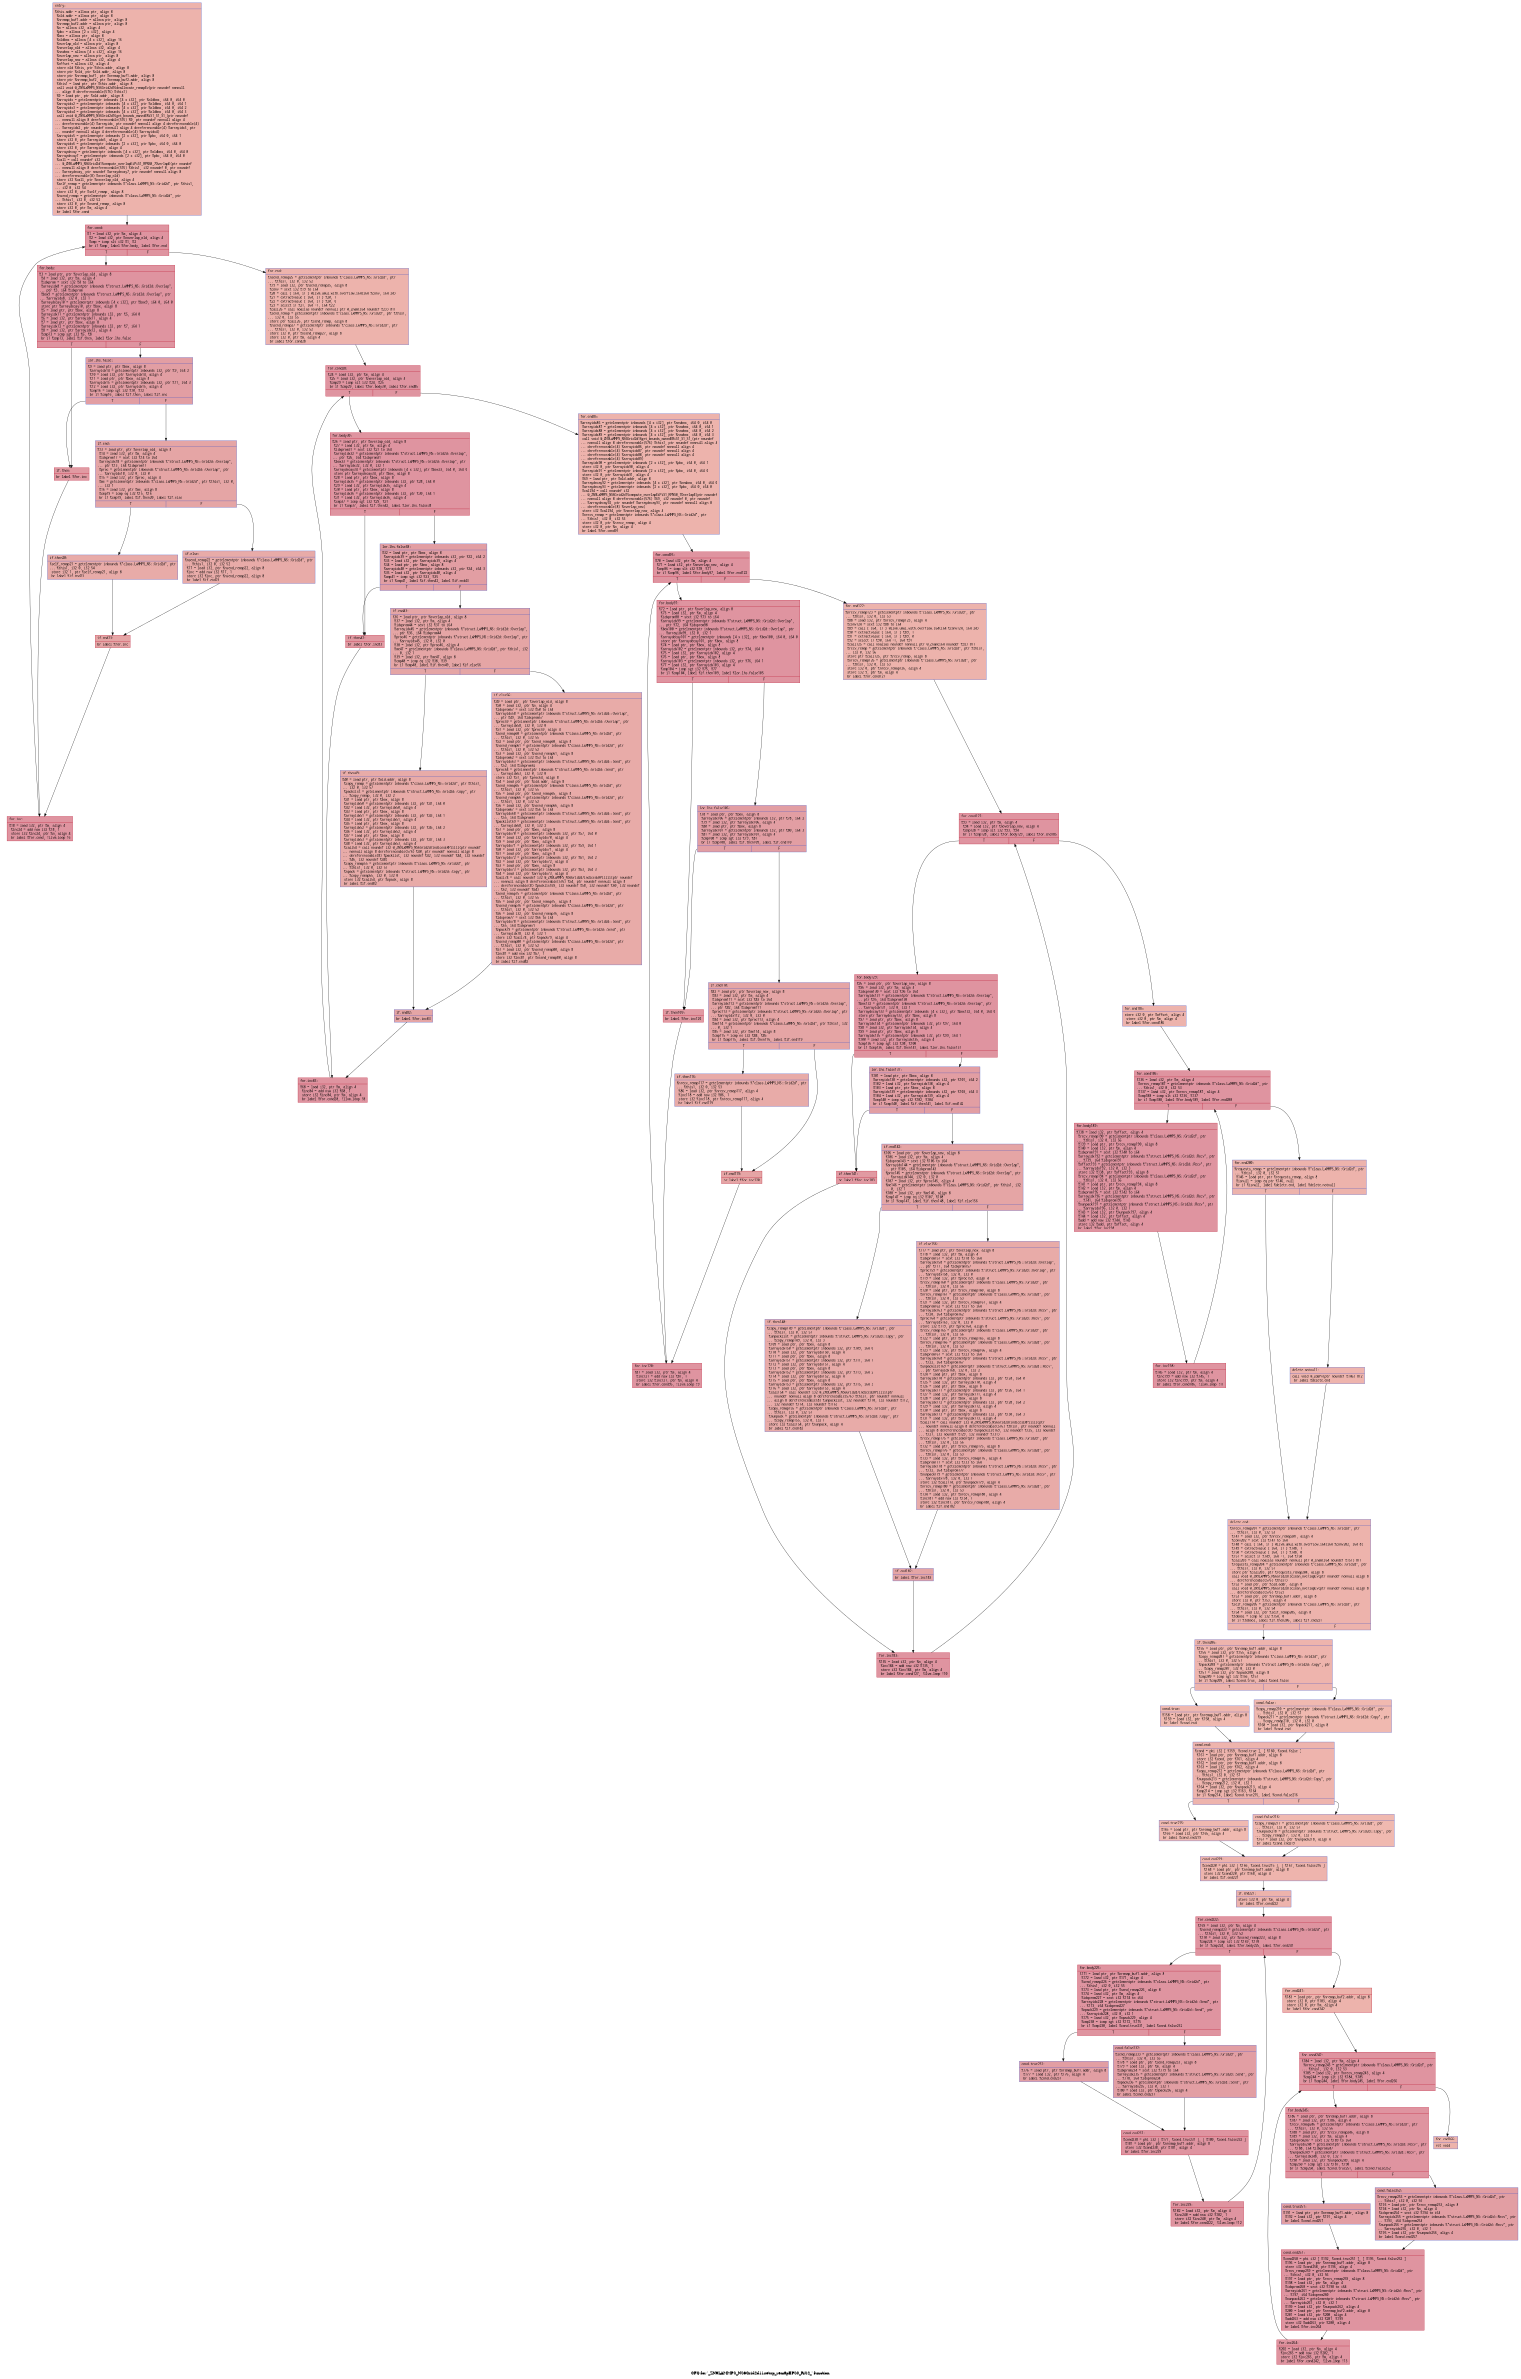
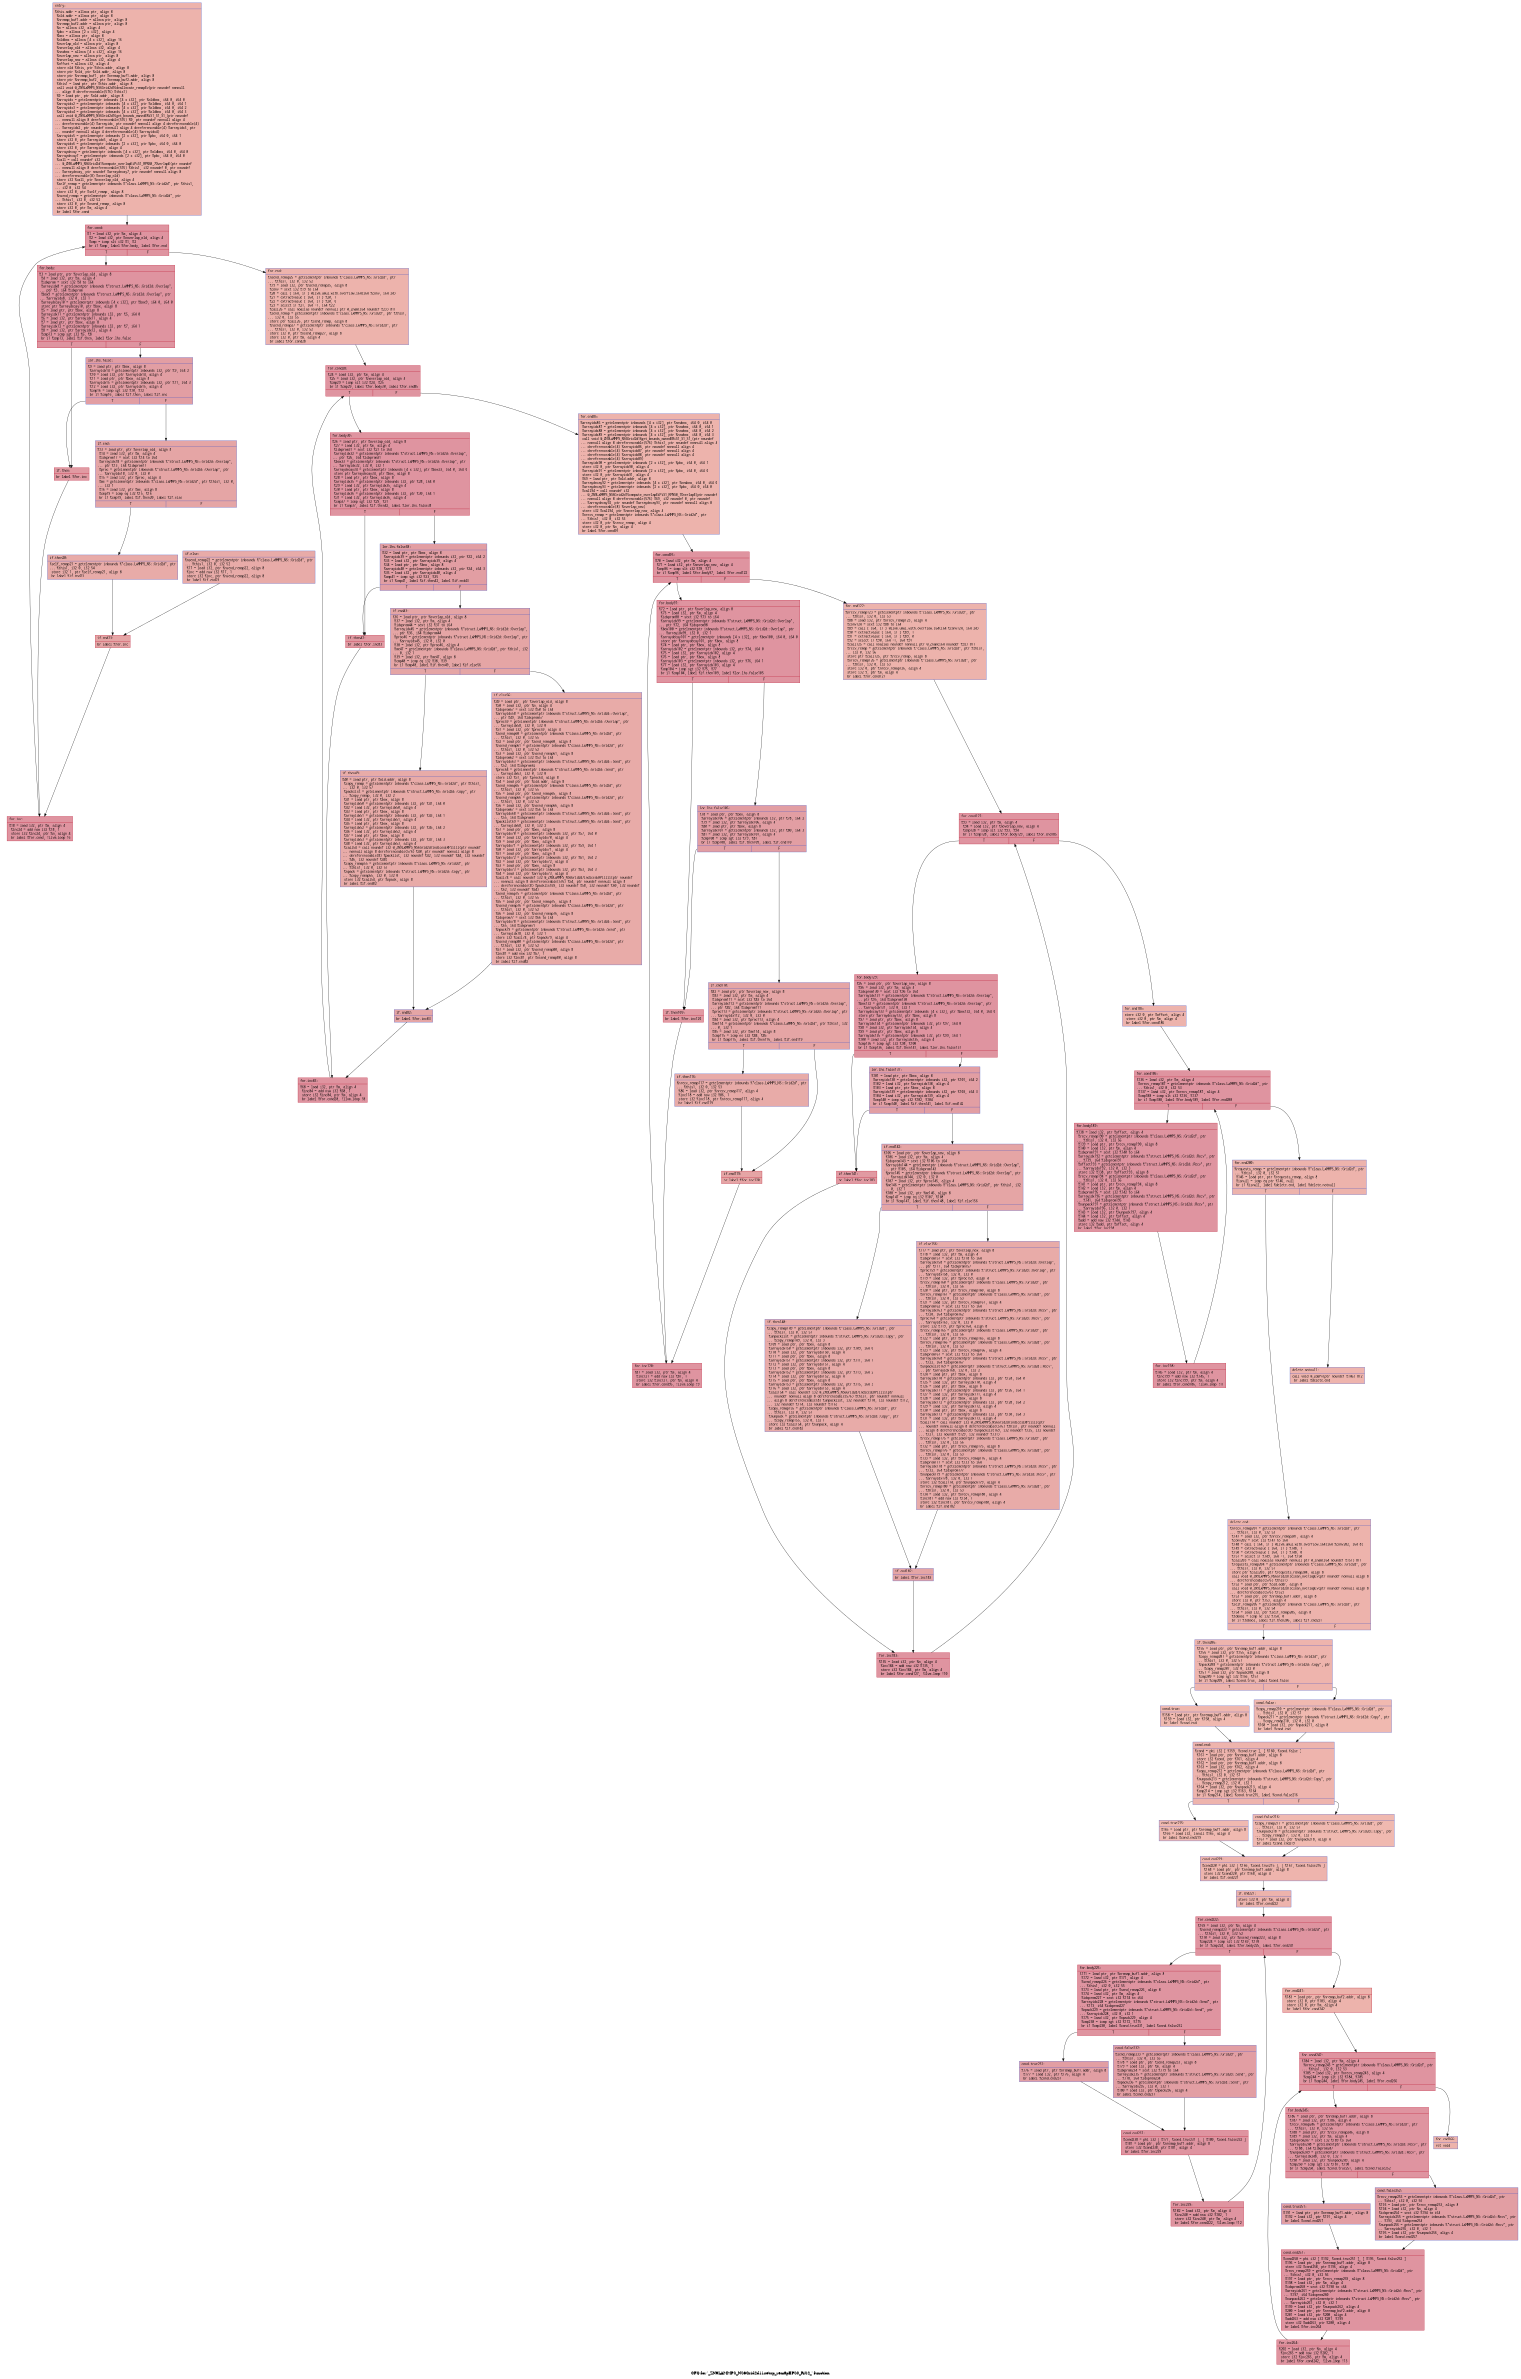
(253, 522) -> none
(1317, 1450) -> none
(1193, 1834) -> (1195, 1834)
